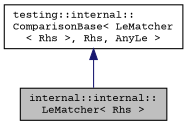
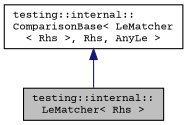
(94, 104) -> (94, 104)
